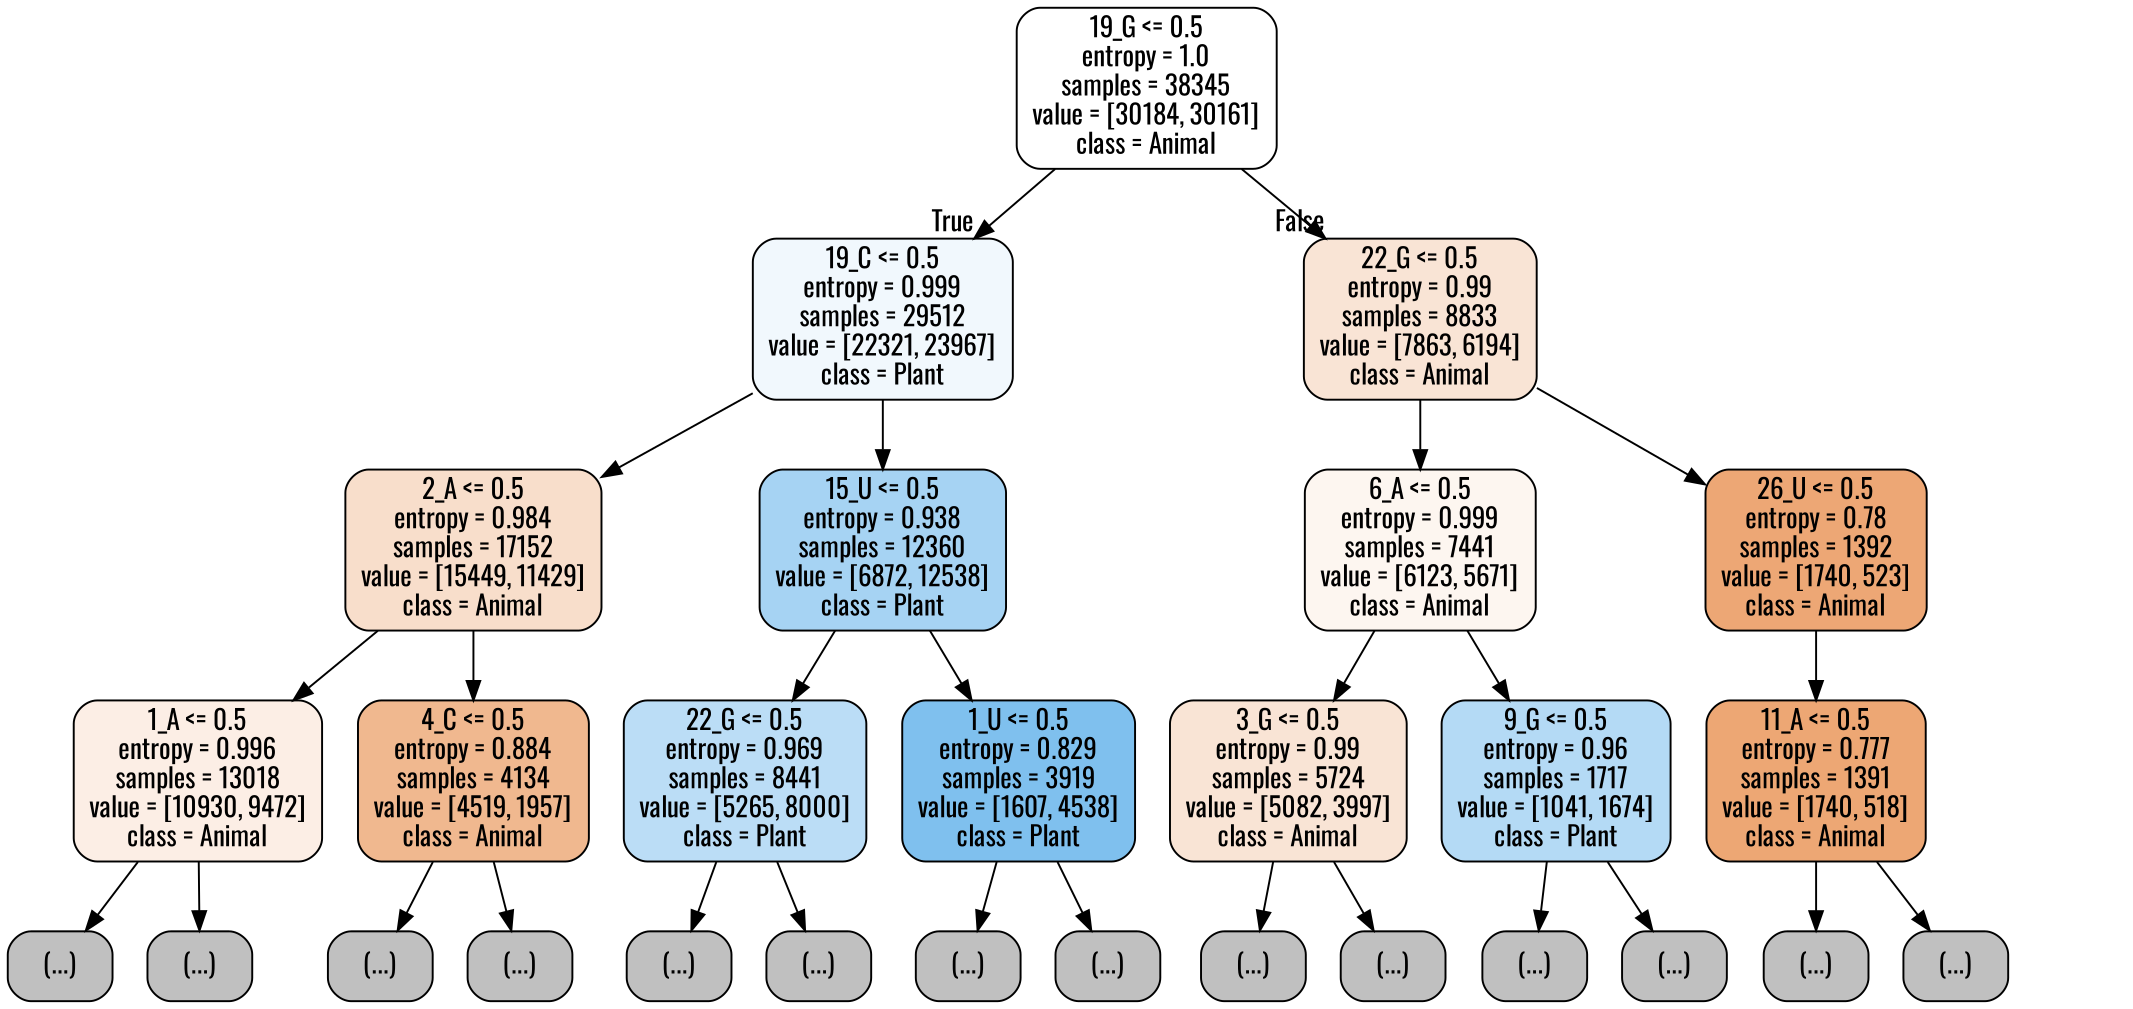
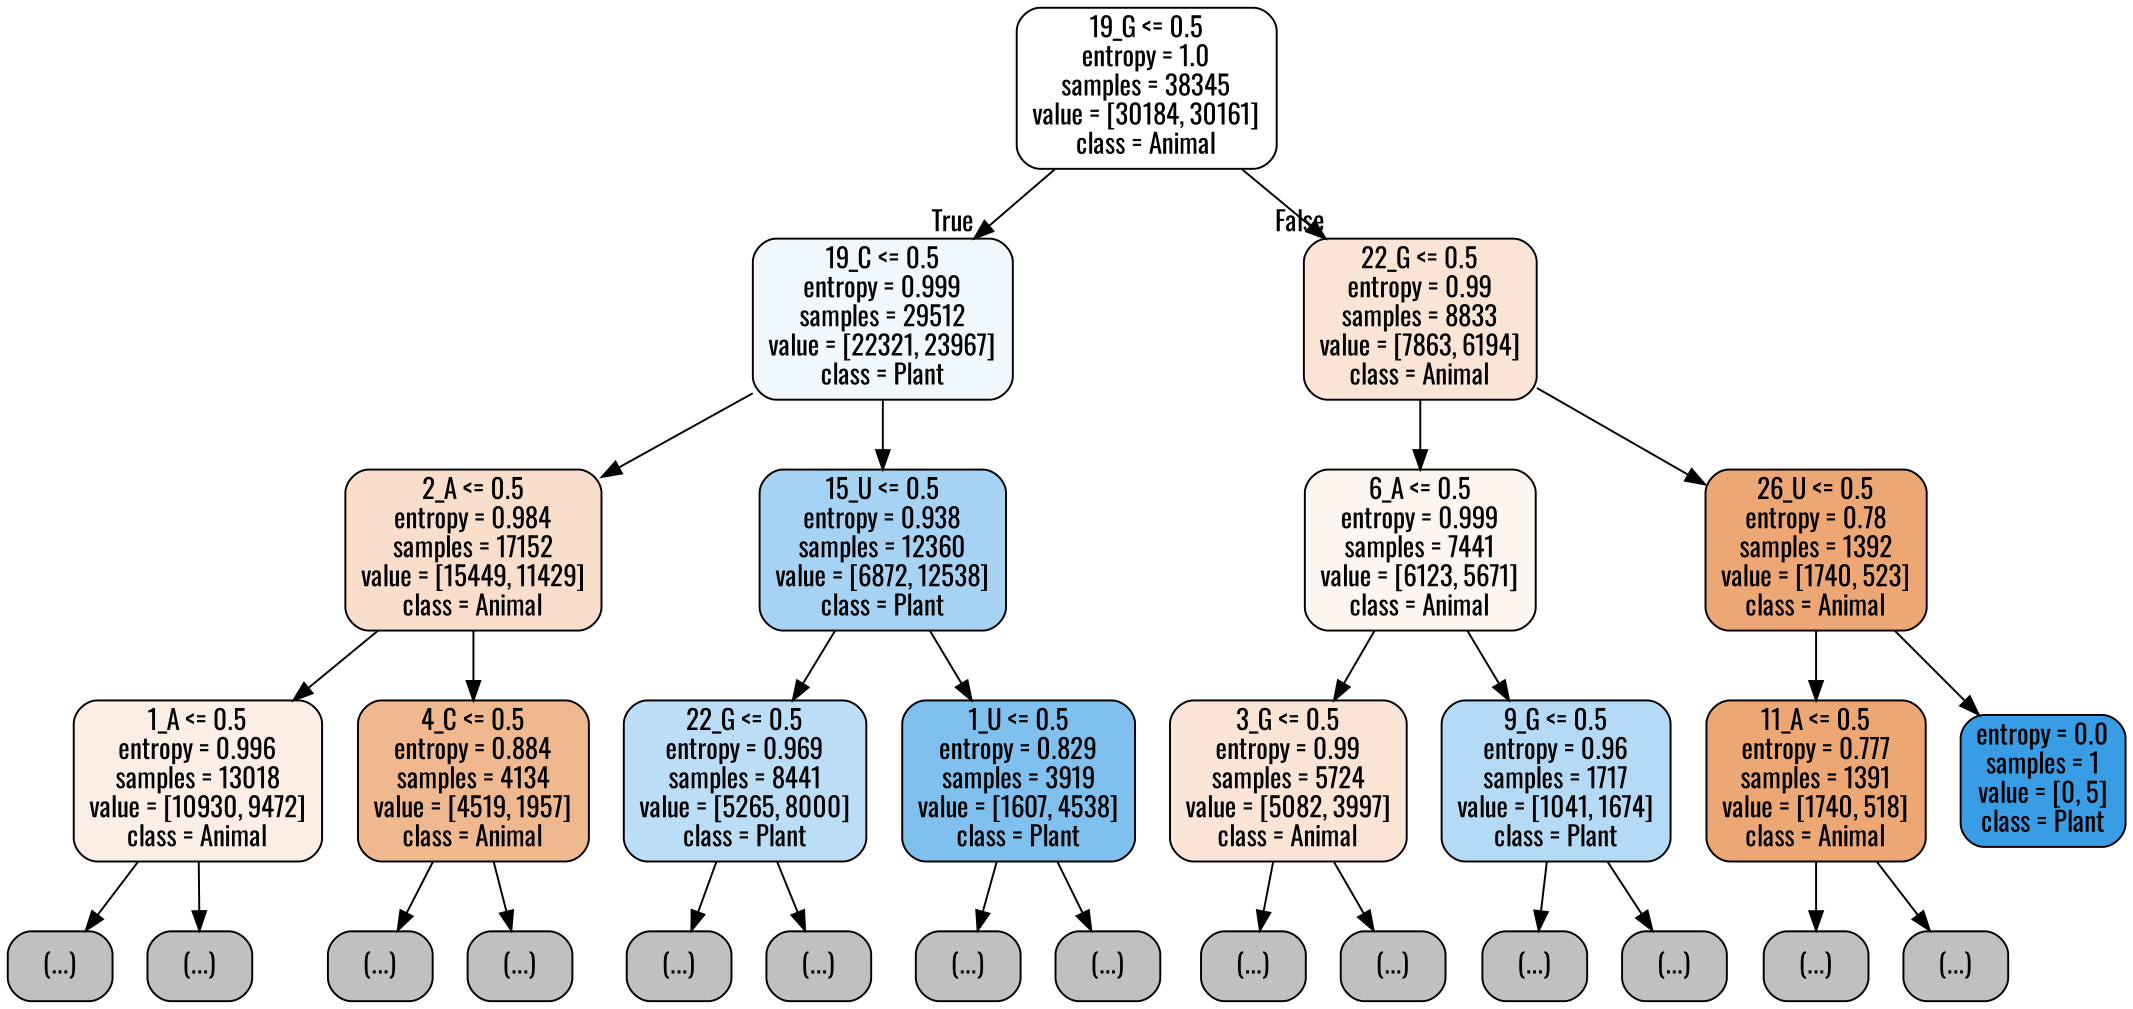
none -> (2043, 781)
